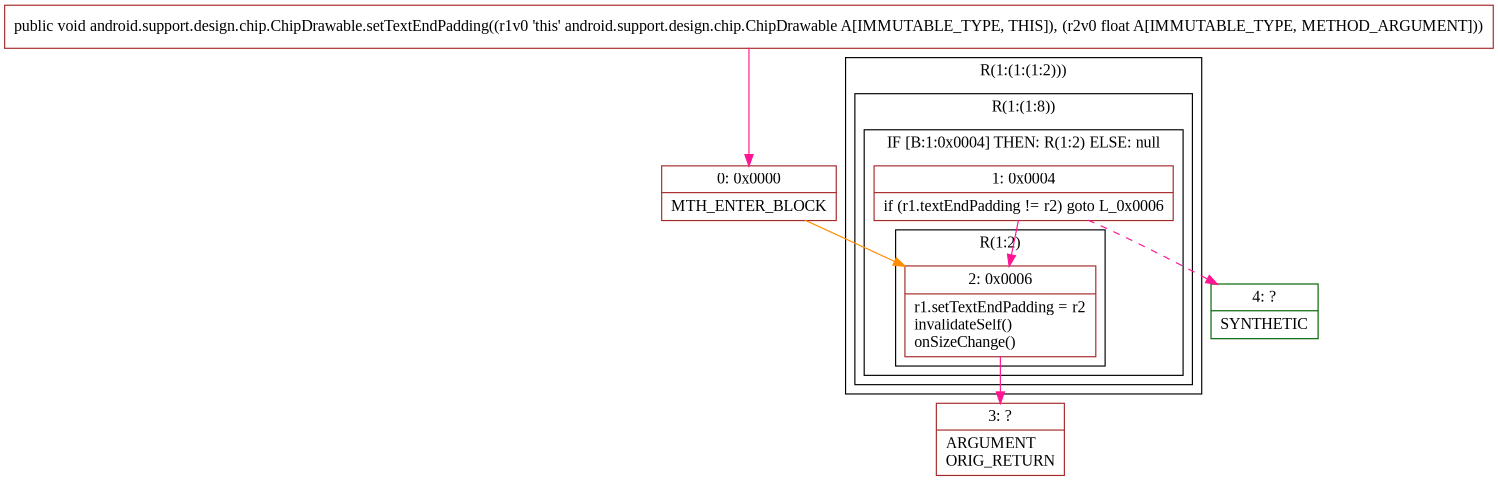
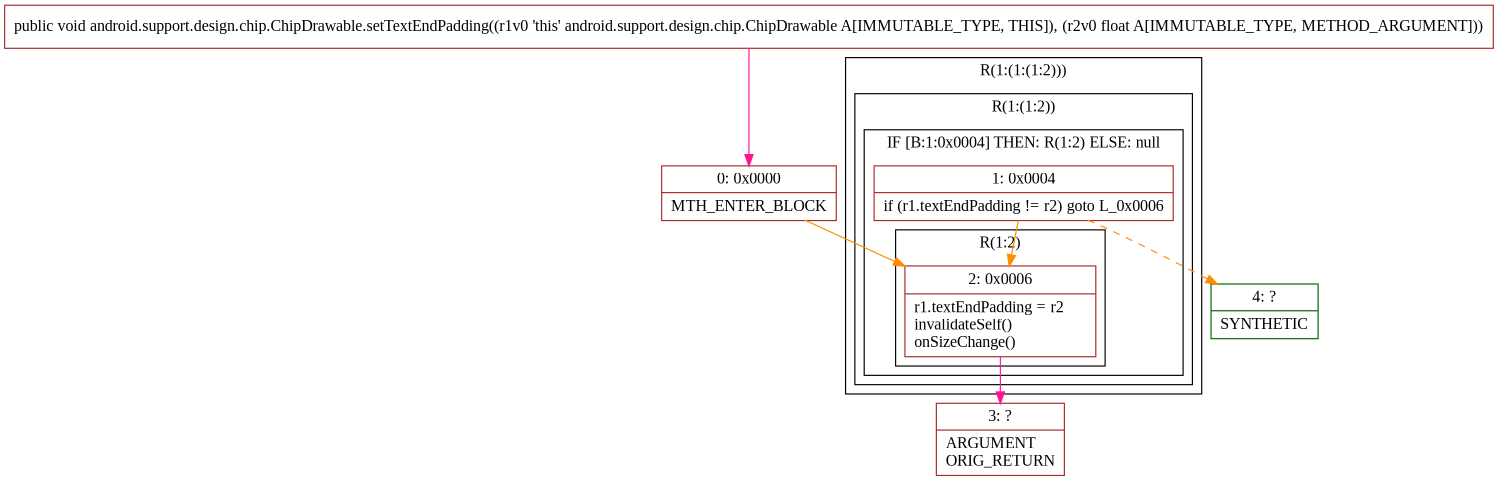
(1024, 107) -> (1024, 107)
(1015, 237) -> (1015, 237)
(1148, 248) -> (1148, 248)
(1000, 307) -> (989, 307)
